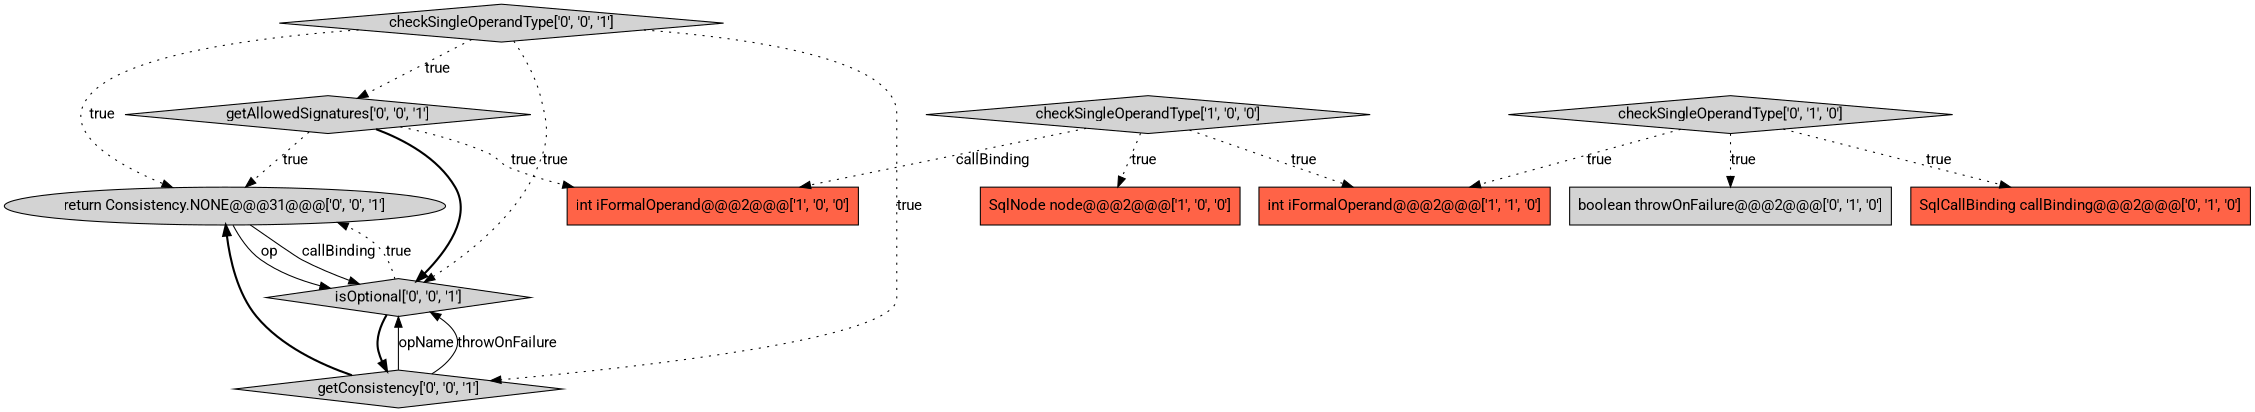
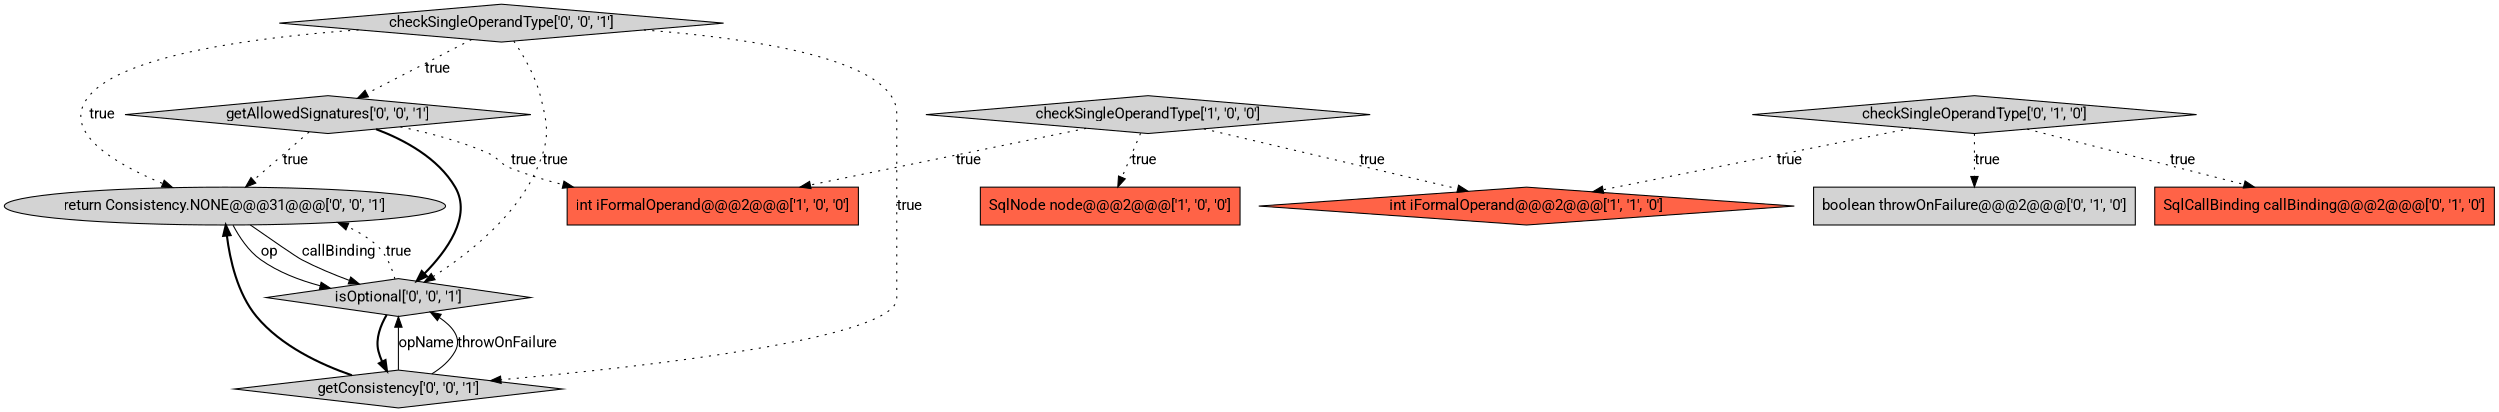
(992, 160) -> (969, 160)
(1405, 206) -> (1527, 206)
